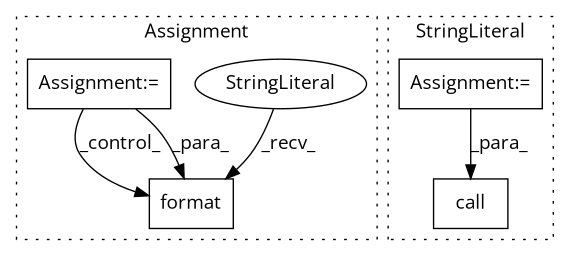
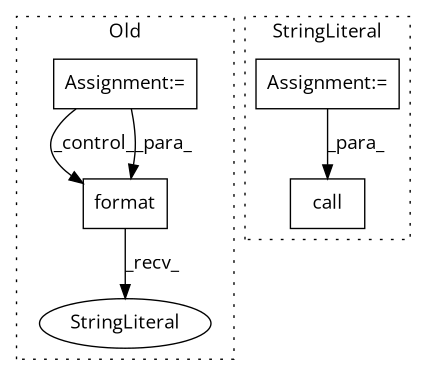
(197, 32) -> (125, 32)
(259, 142) -> (125, 257)
